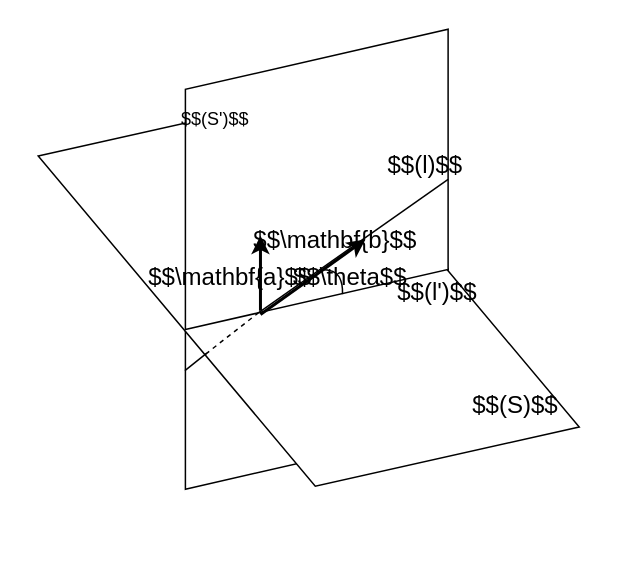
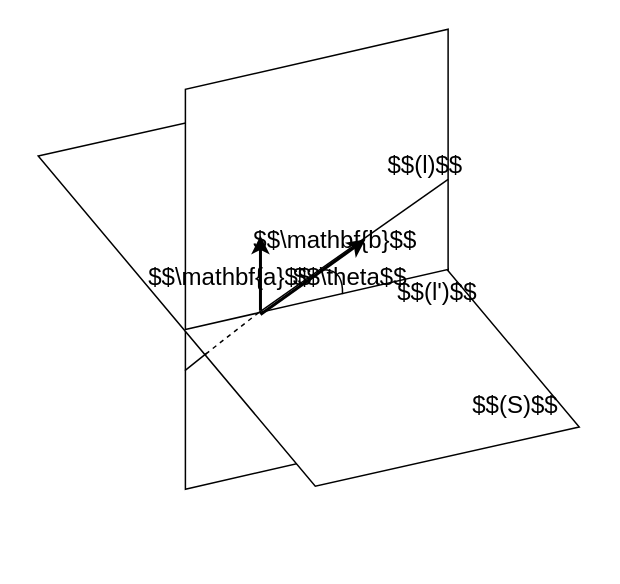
(215, 119) -> none
